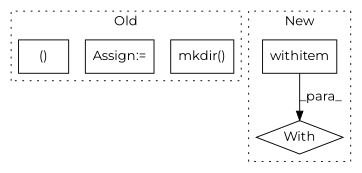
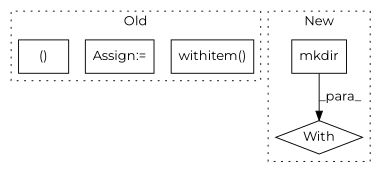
(202, 57) -> (212, 57)
(300, 57) -> (319, 57)
